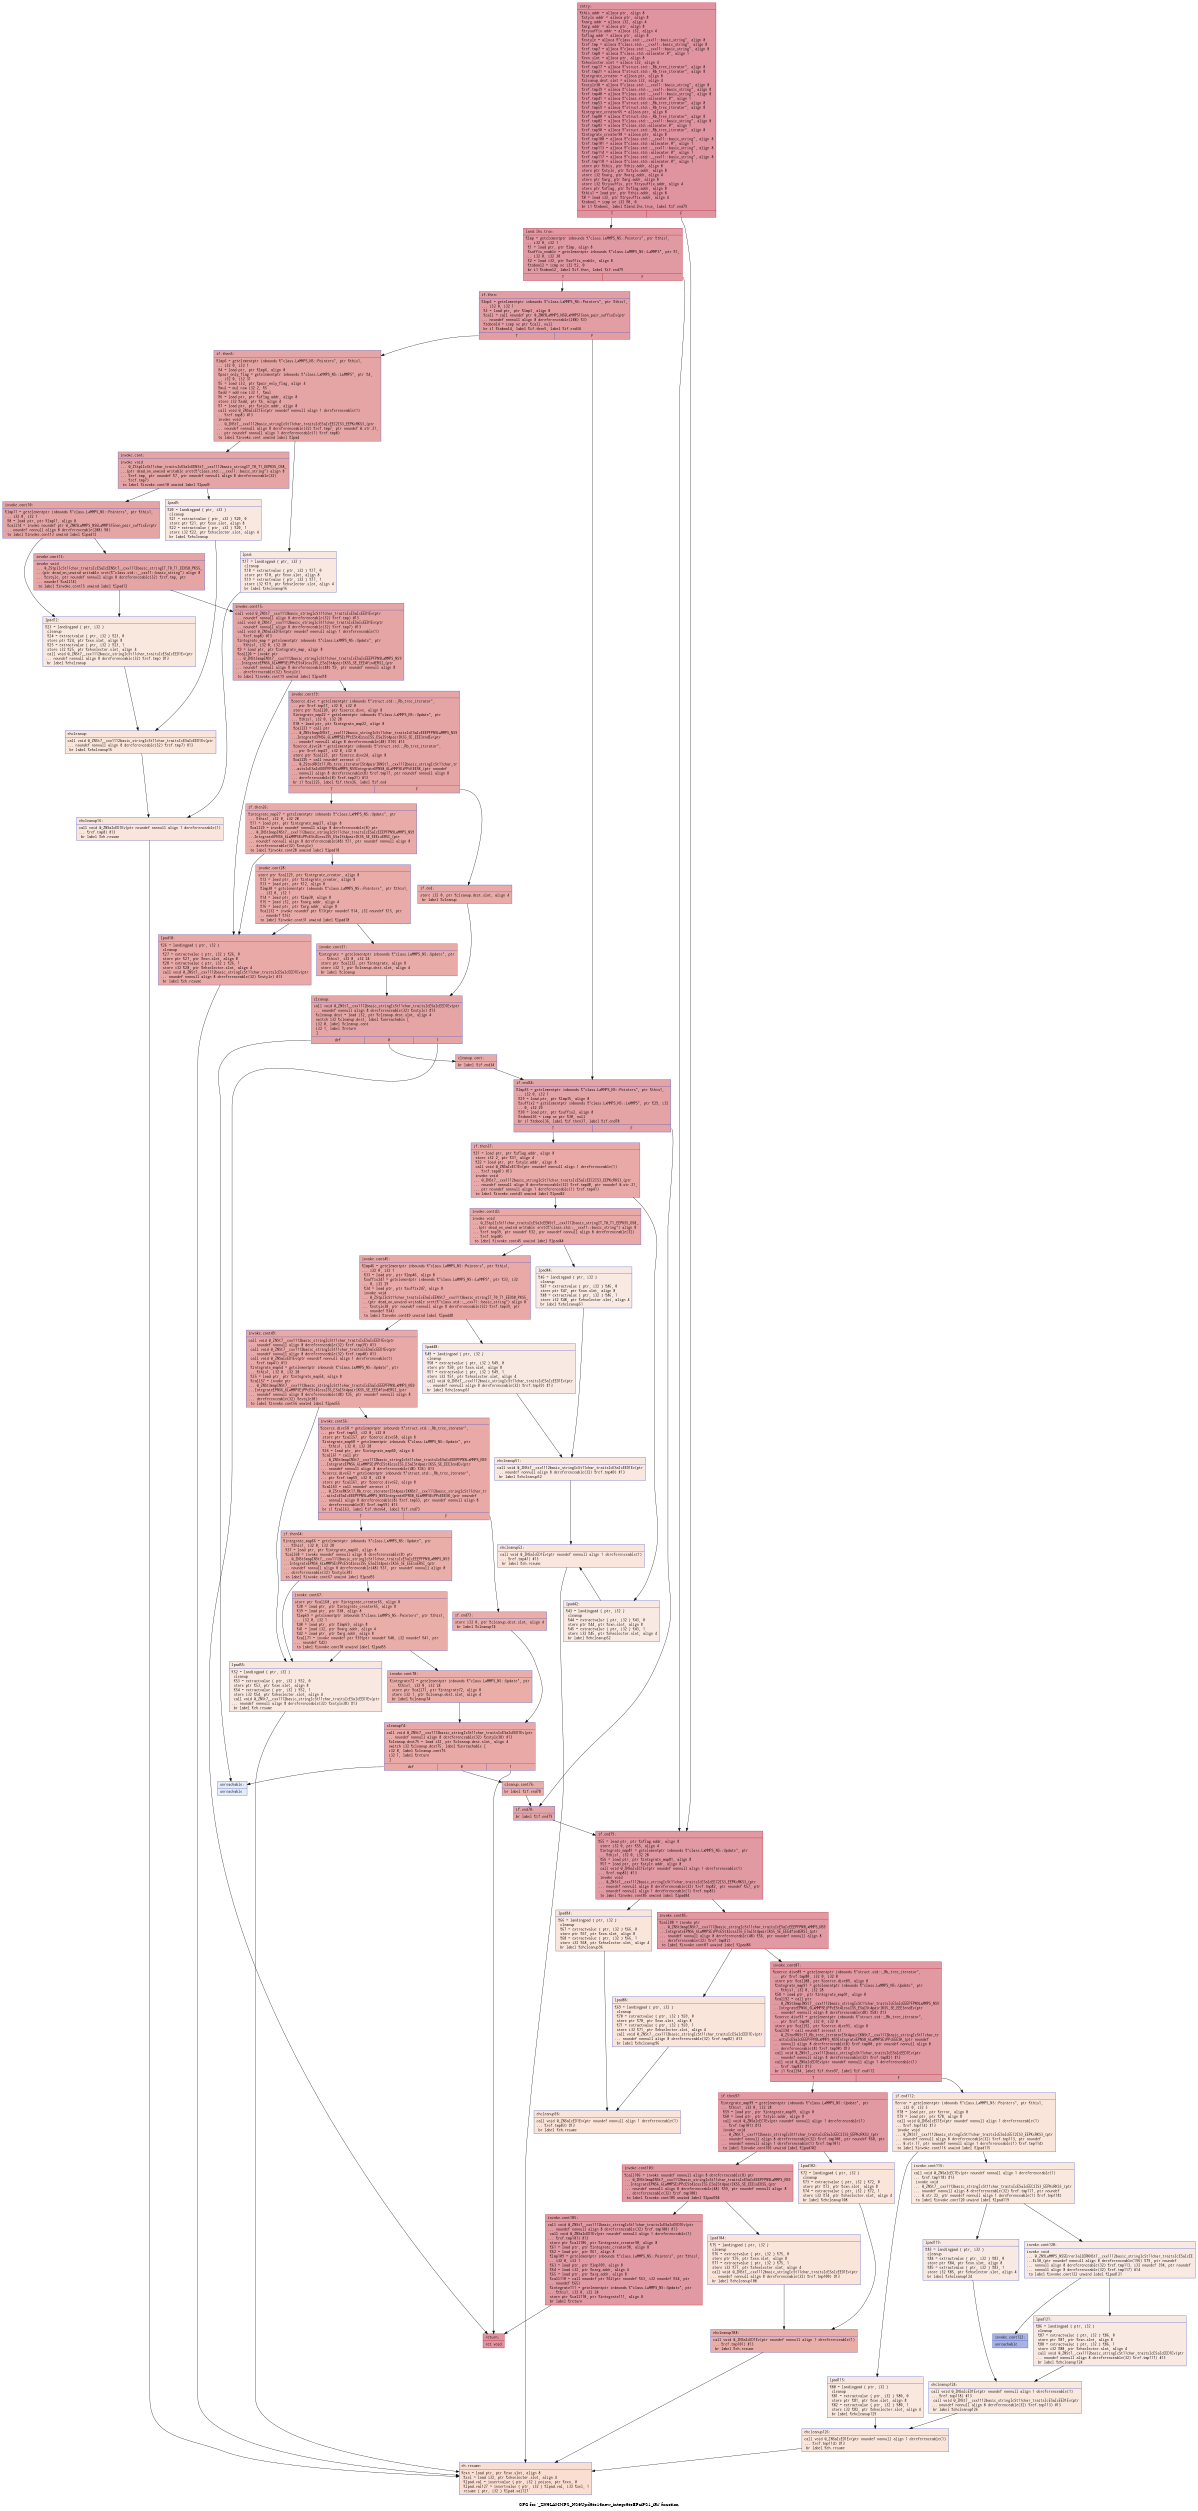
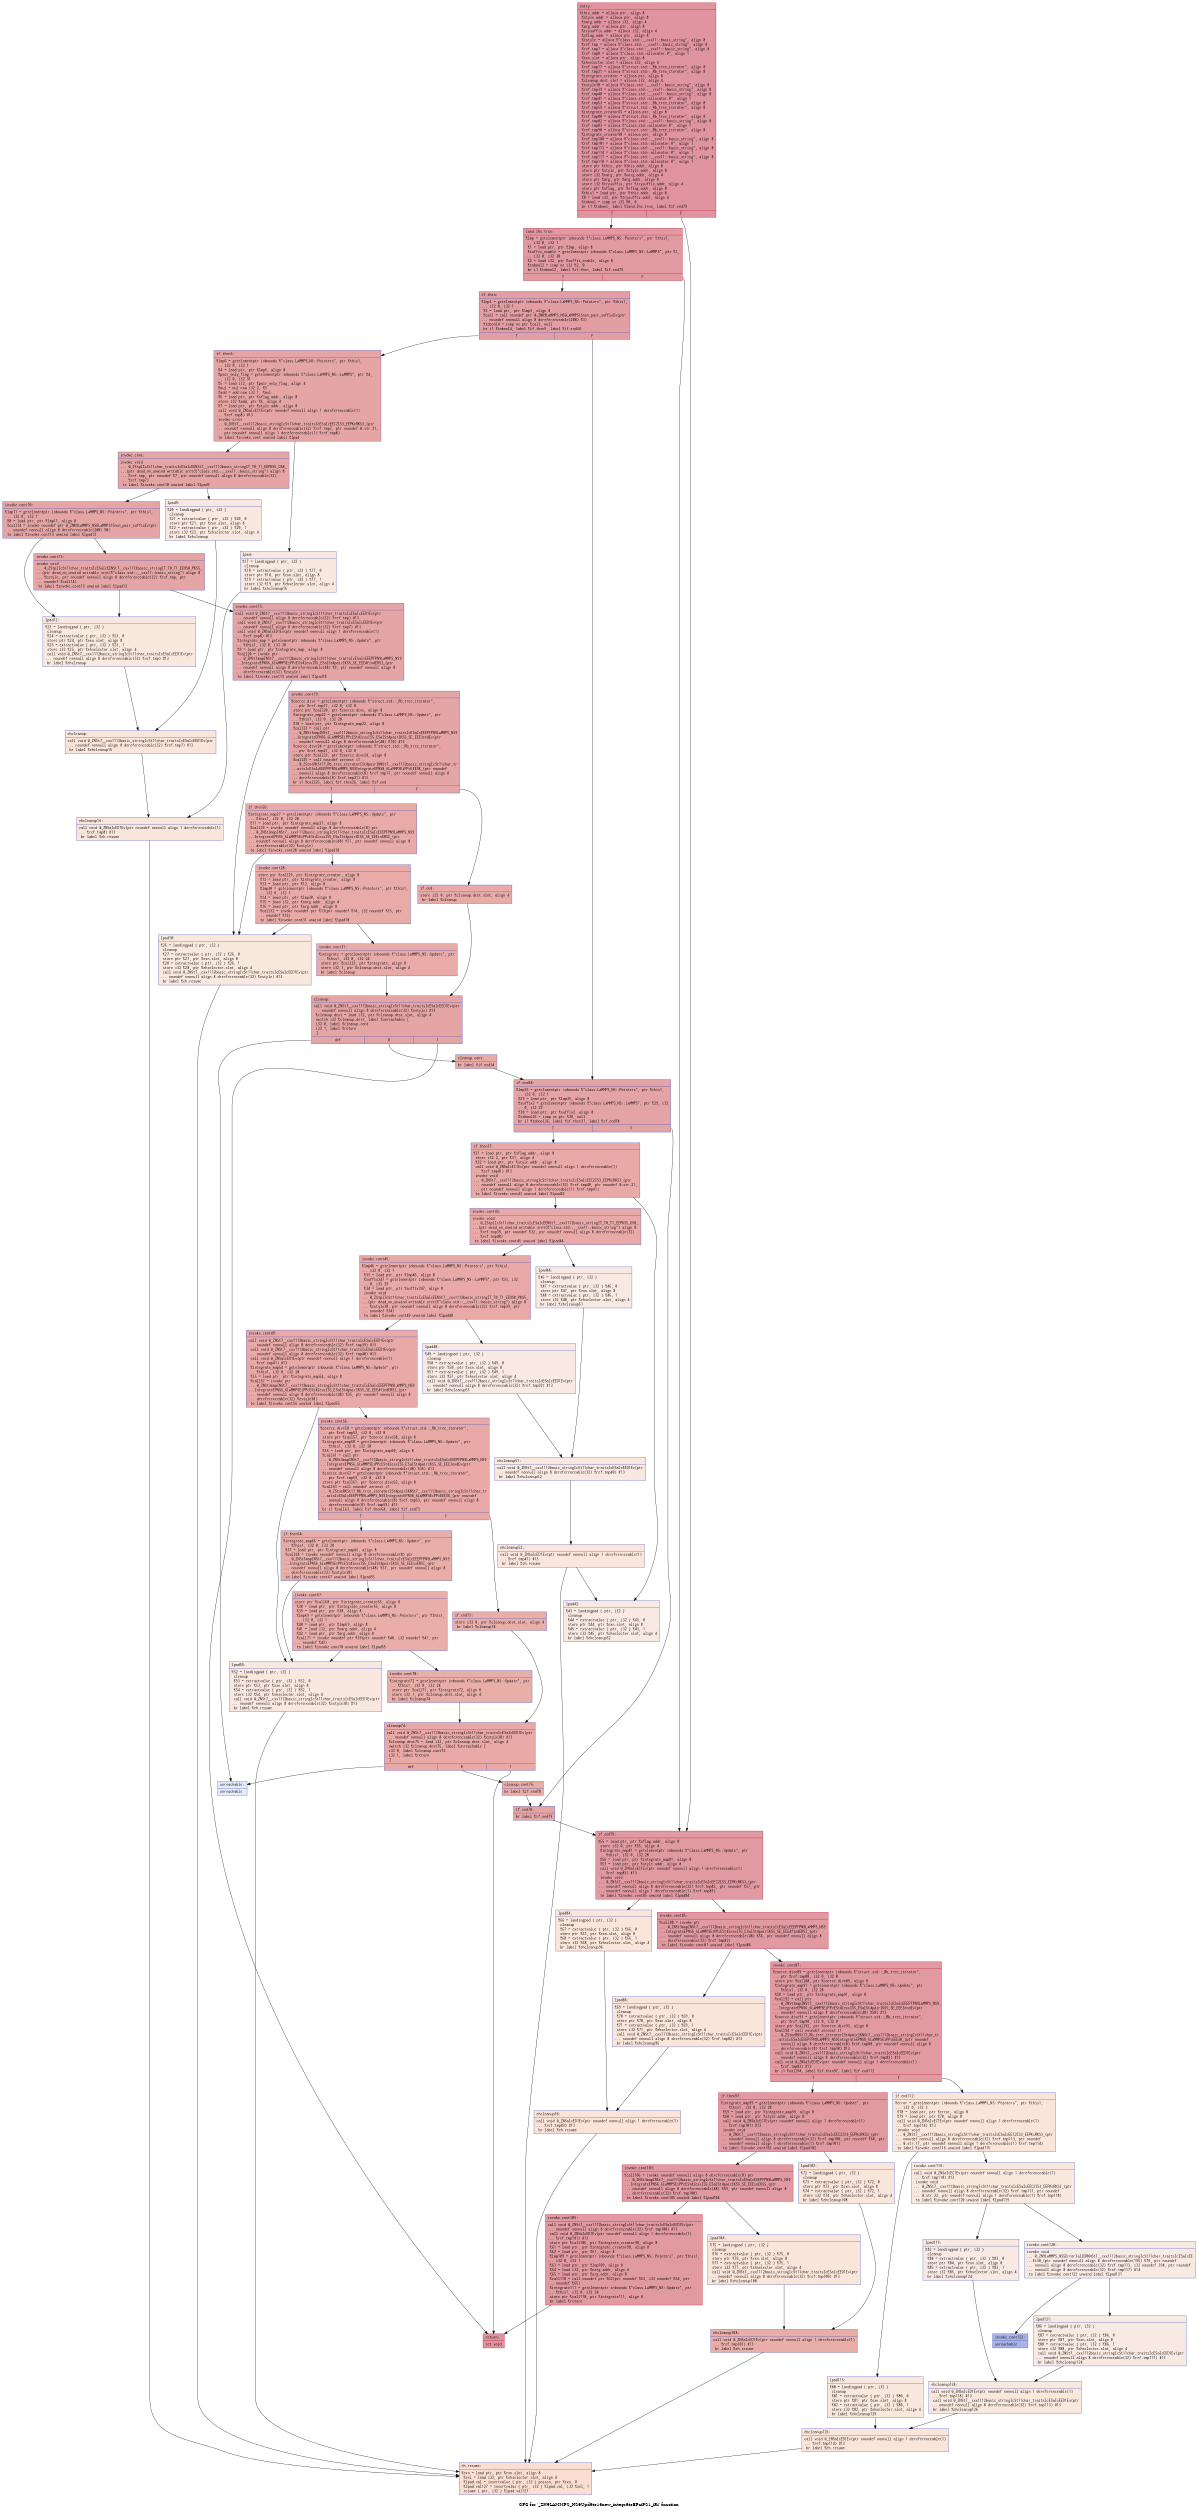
(229, 419) -> (230, 419)
(235, 960) -> (235, 960)
(591, 1585) -> (586, 1583)
none -> (537, 2288)
